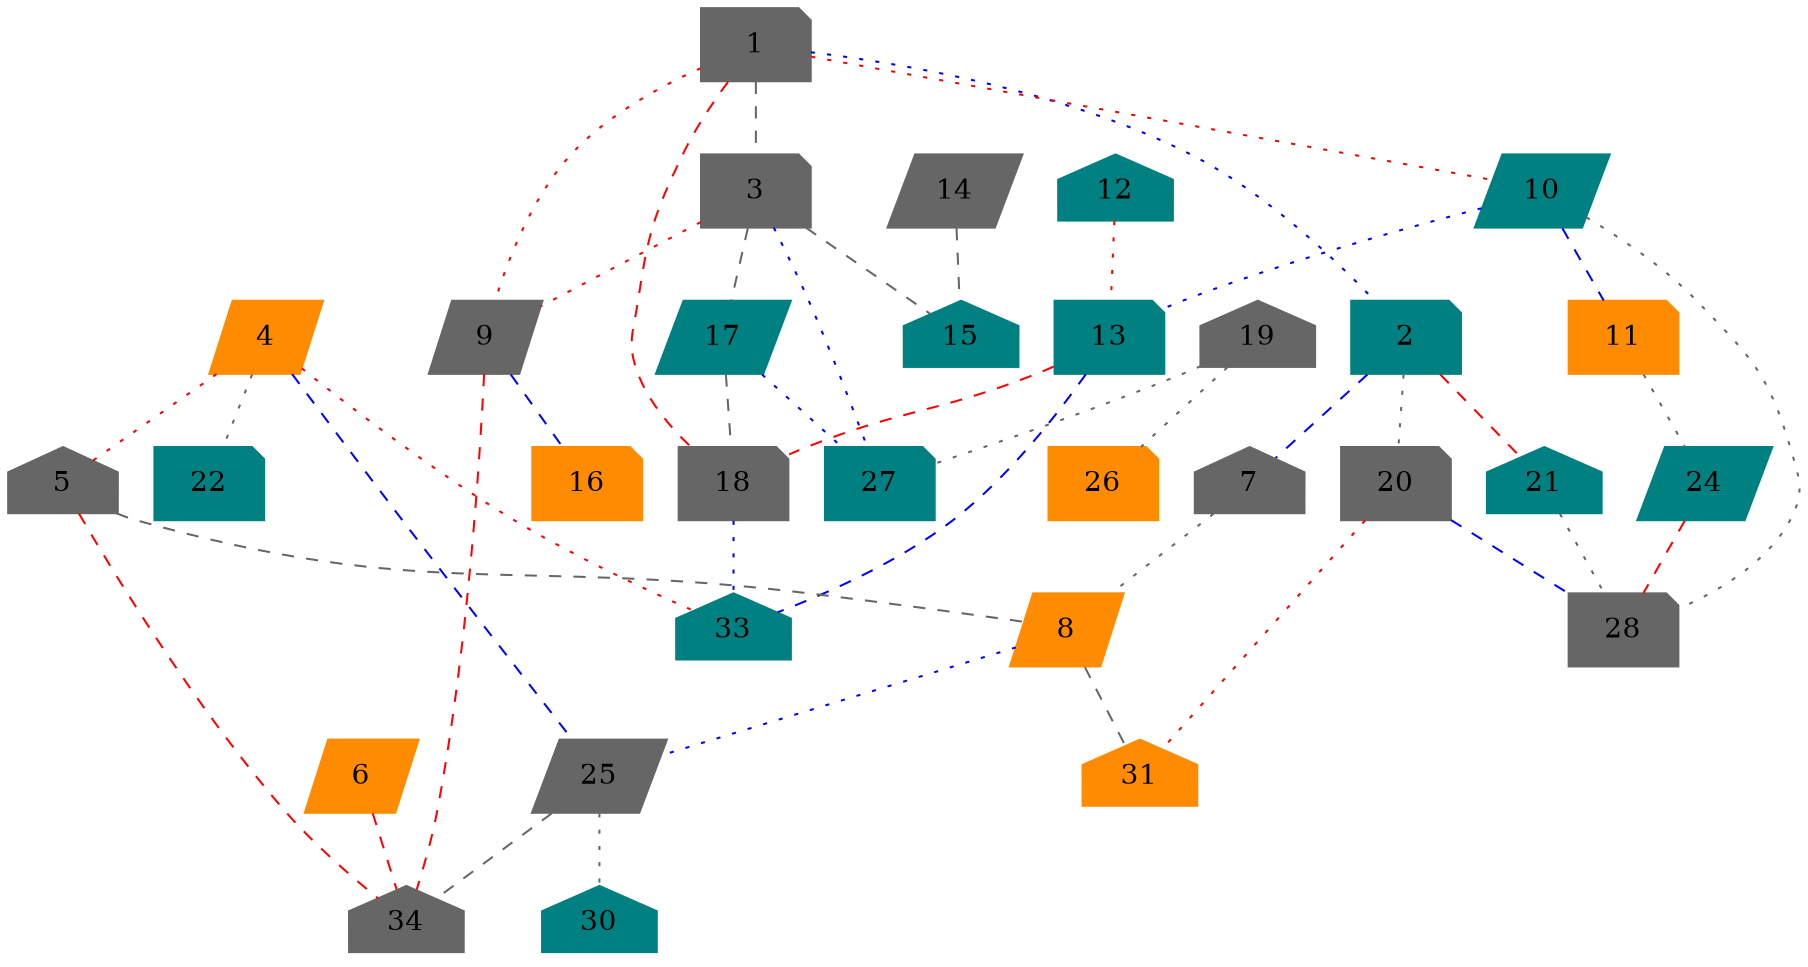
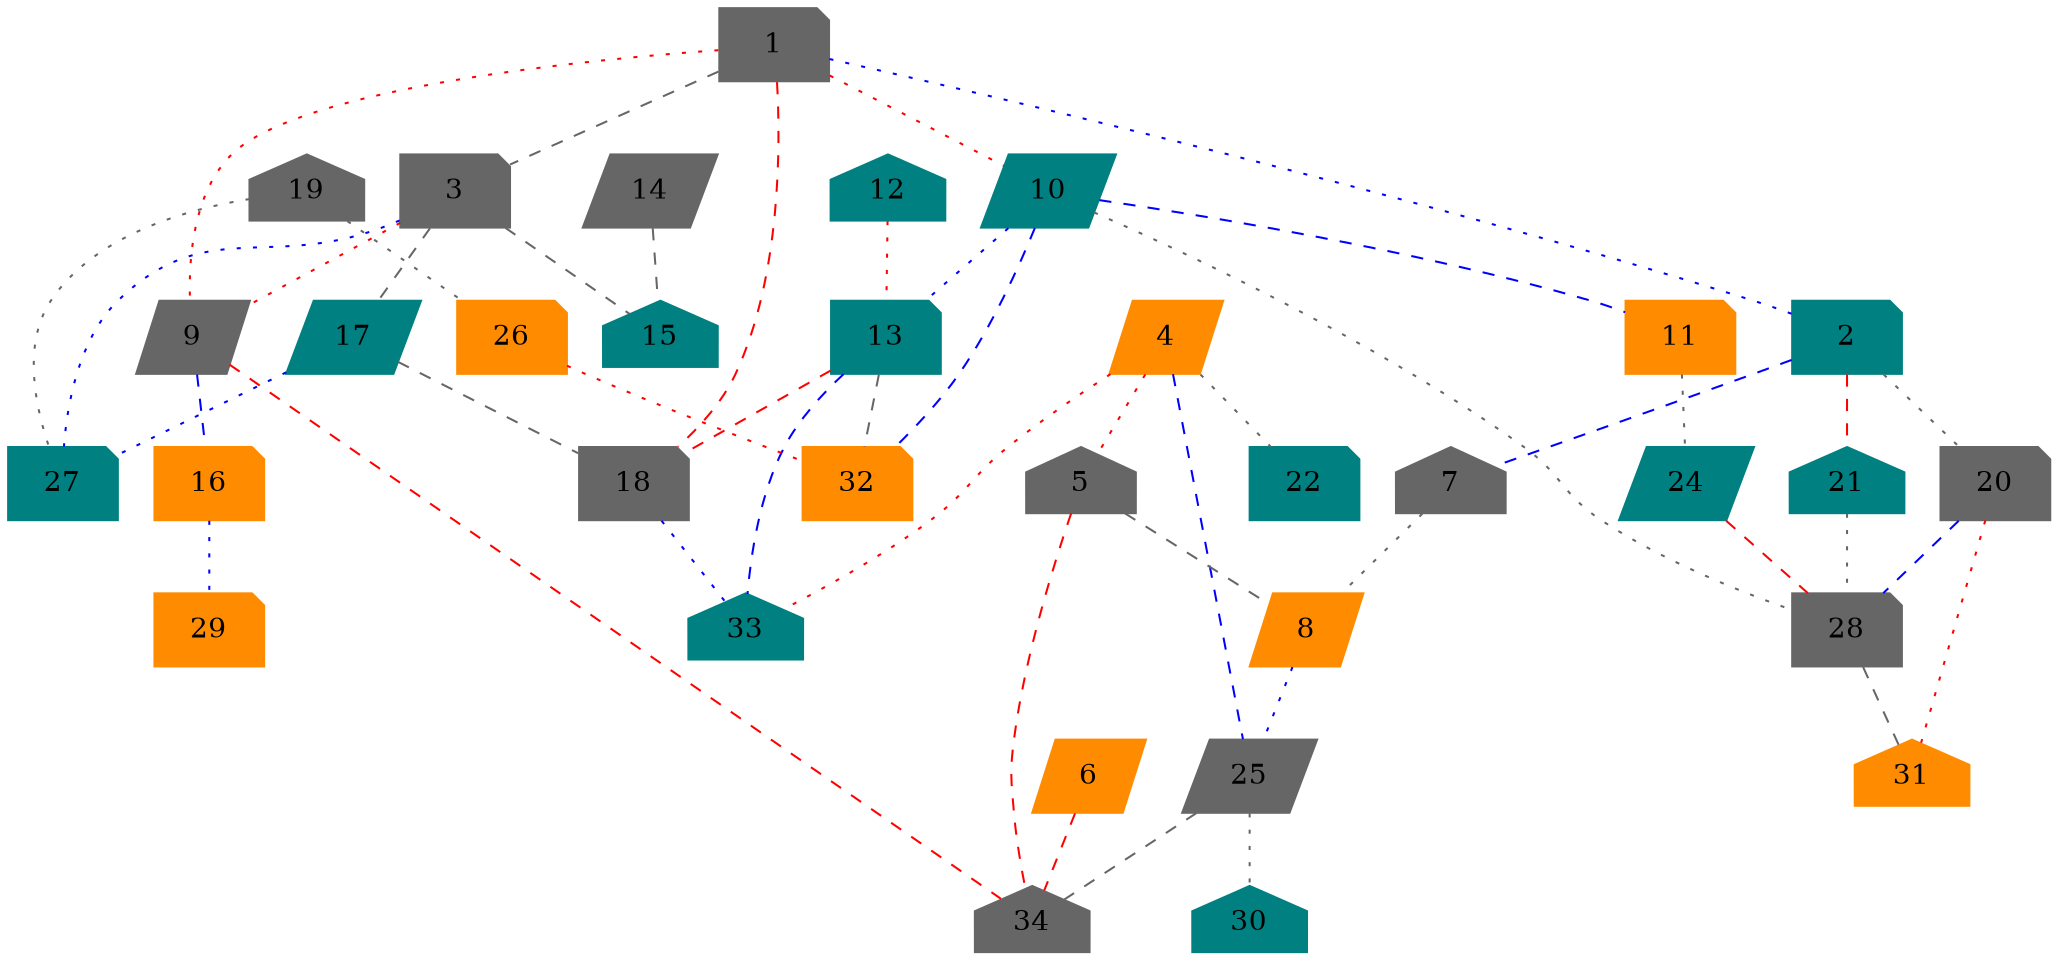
none -> (857, 484)
none -> (209, 630)
(1105, 706) -> (1881, 706)
